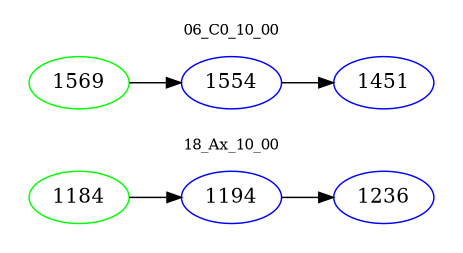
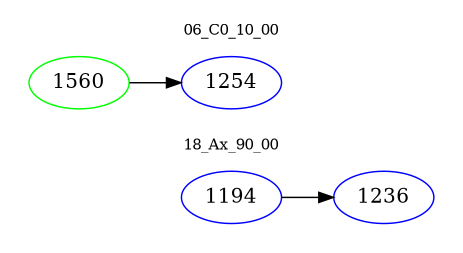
(79, 83) -> (79, 83)
(231, 83) -> (231, 83)
(384, 83) -> none
(231, 146) -> (231, 146)
(79, 197) -> none
